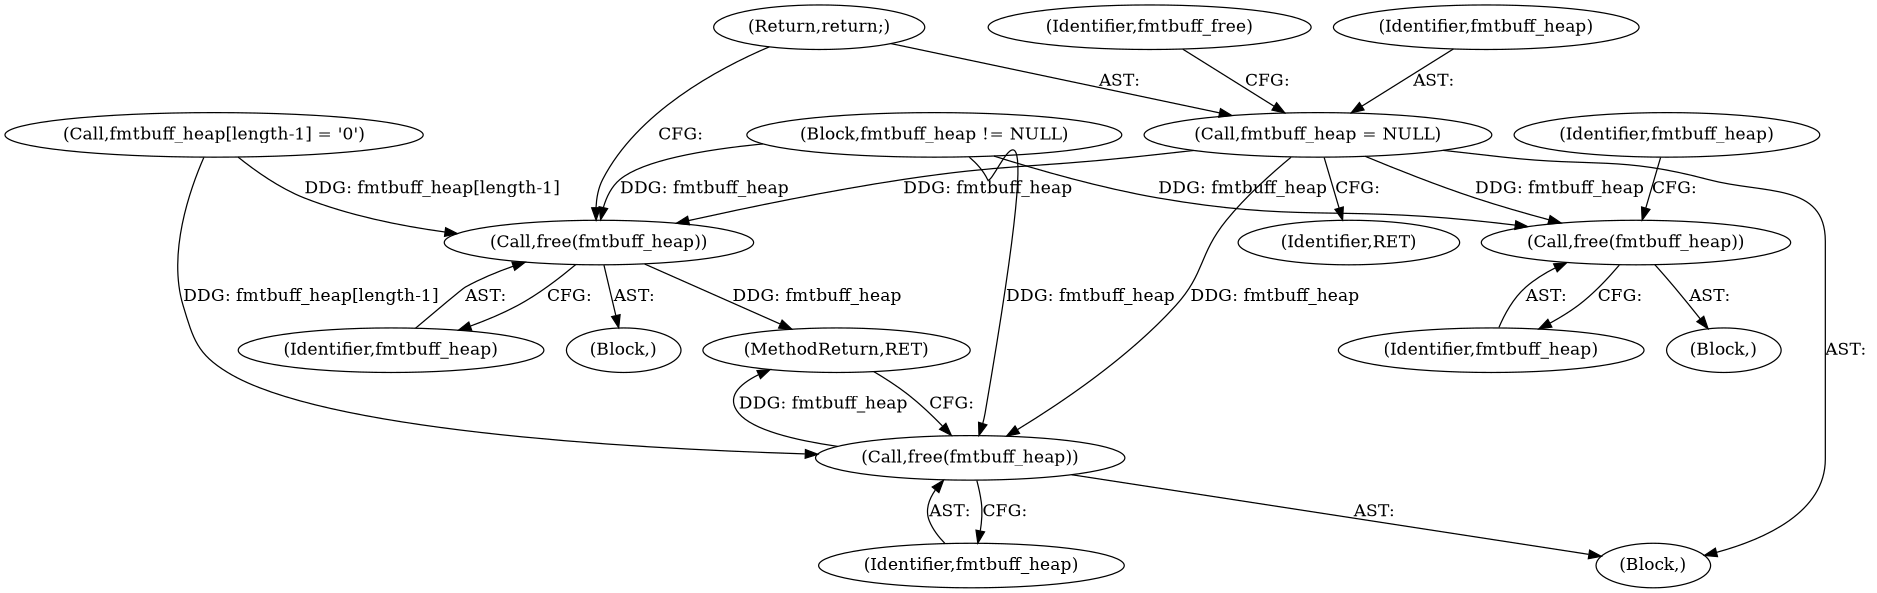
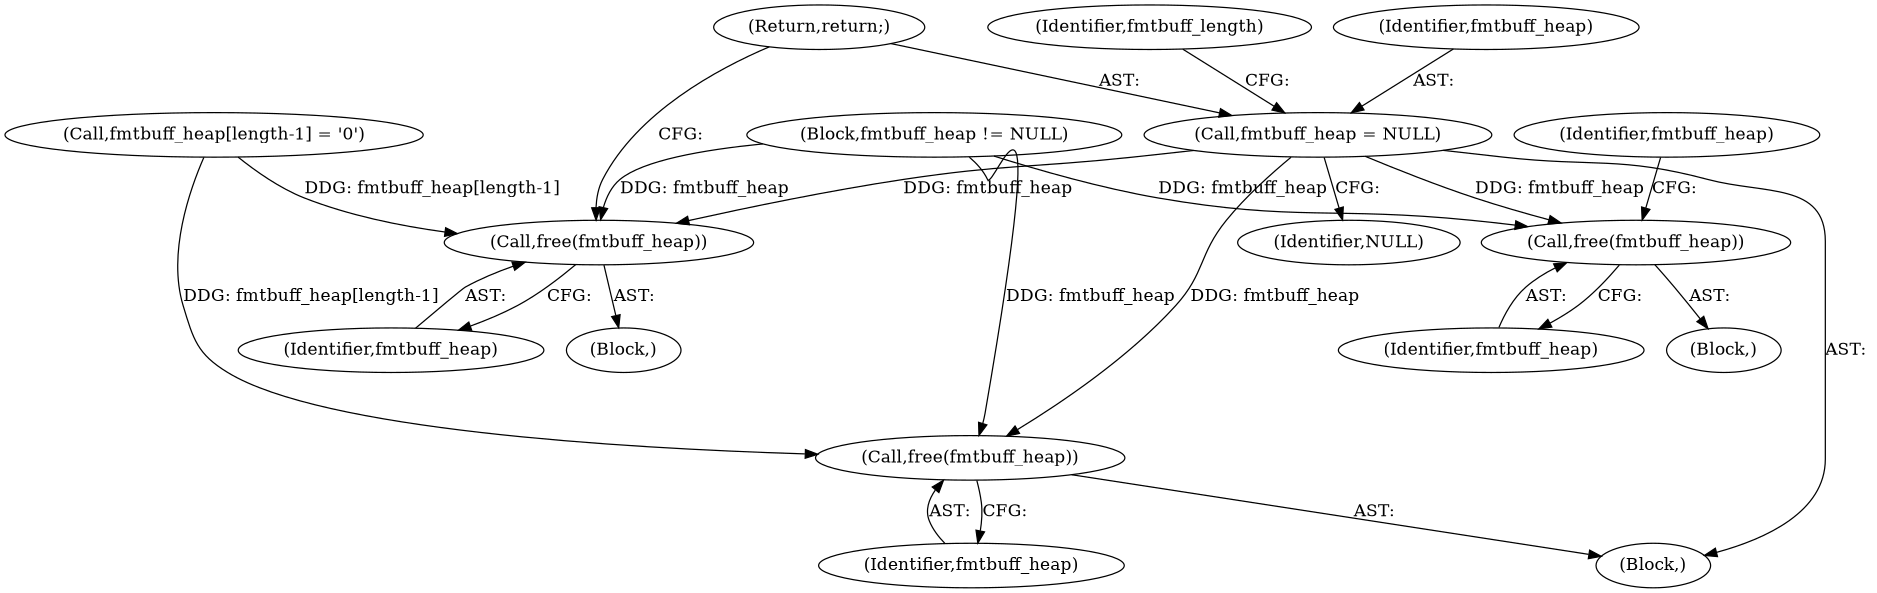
(1150, 27) -> (1150, 27)
(1349, 243) -> (1349, 243)
(837, 350) -> none
